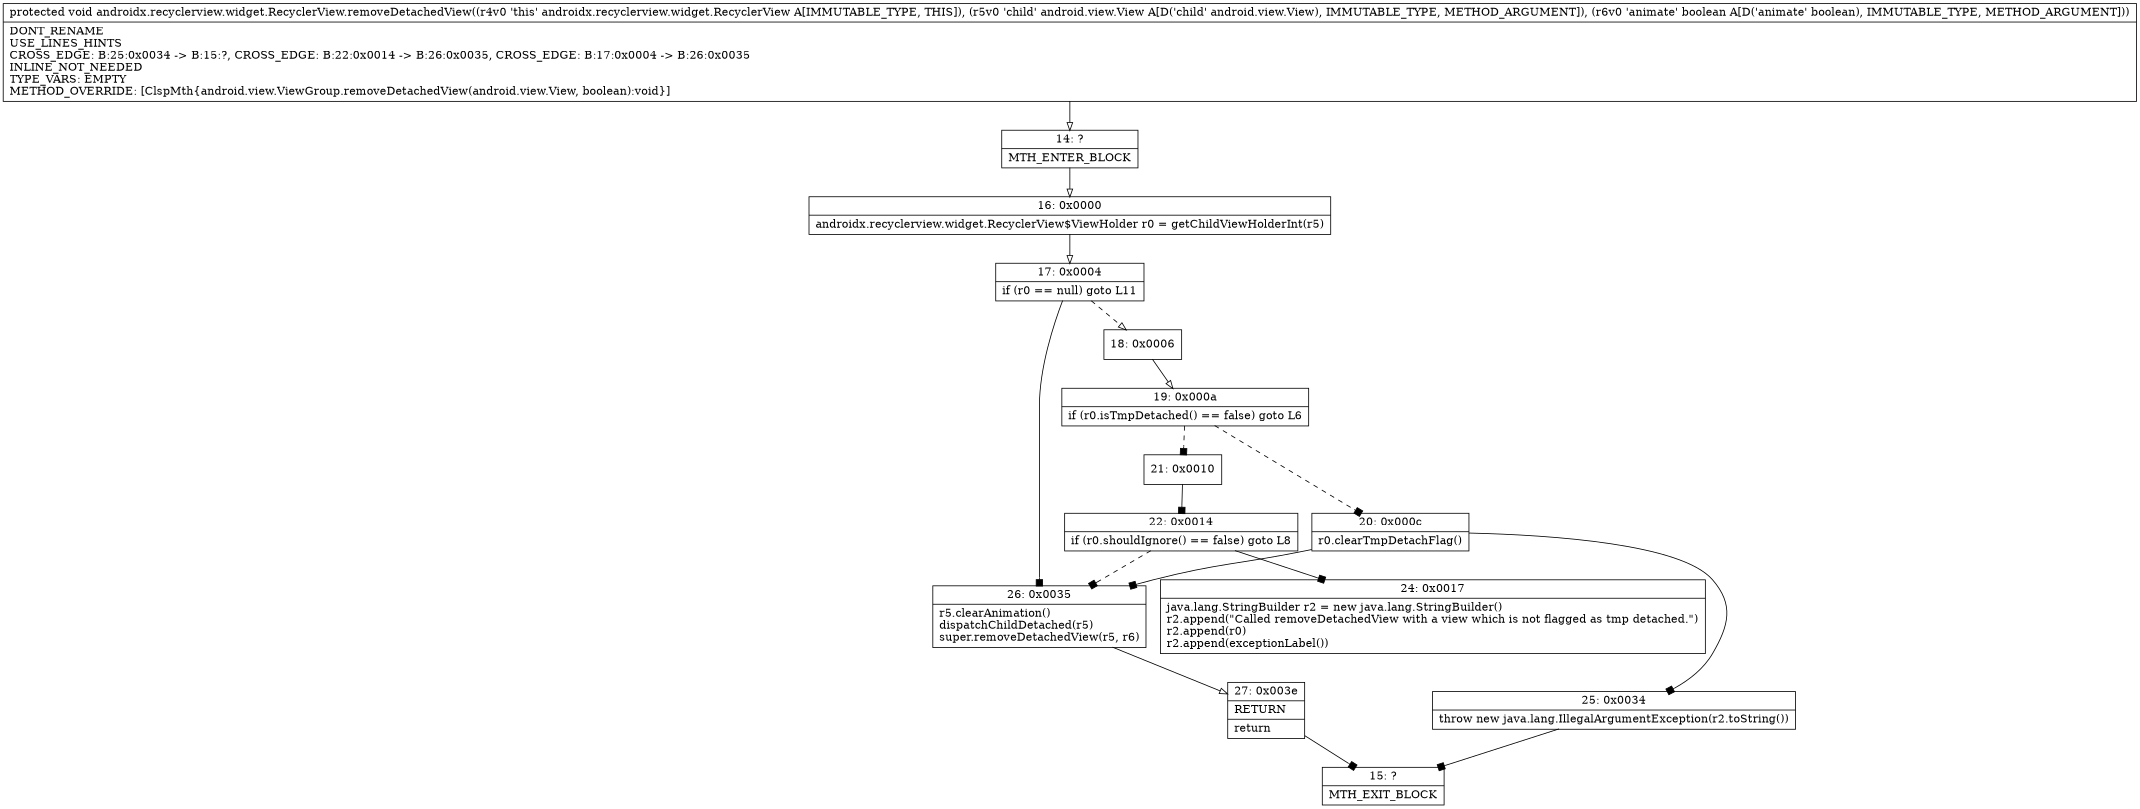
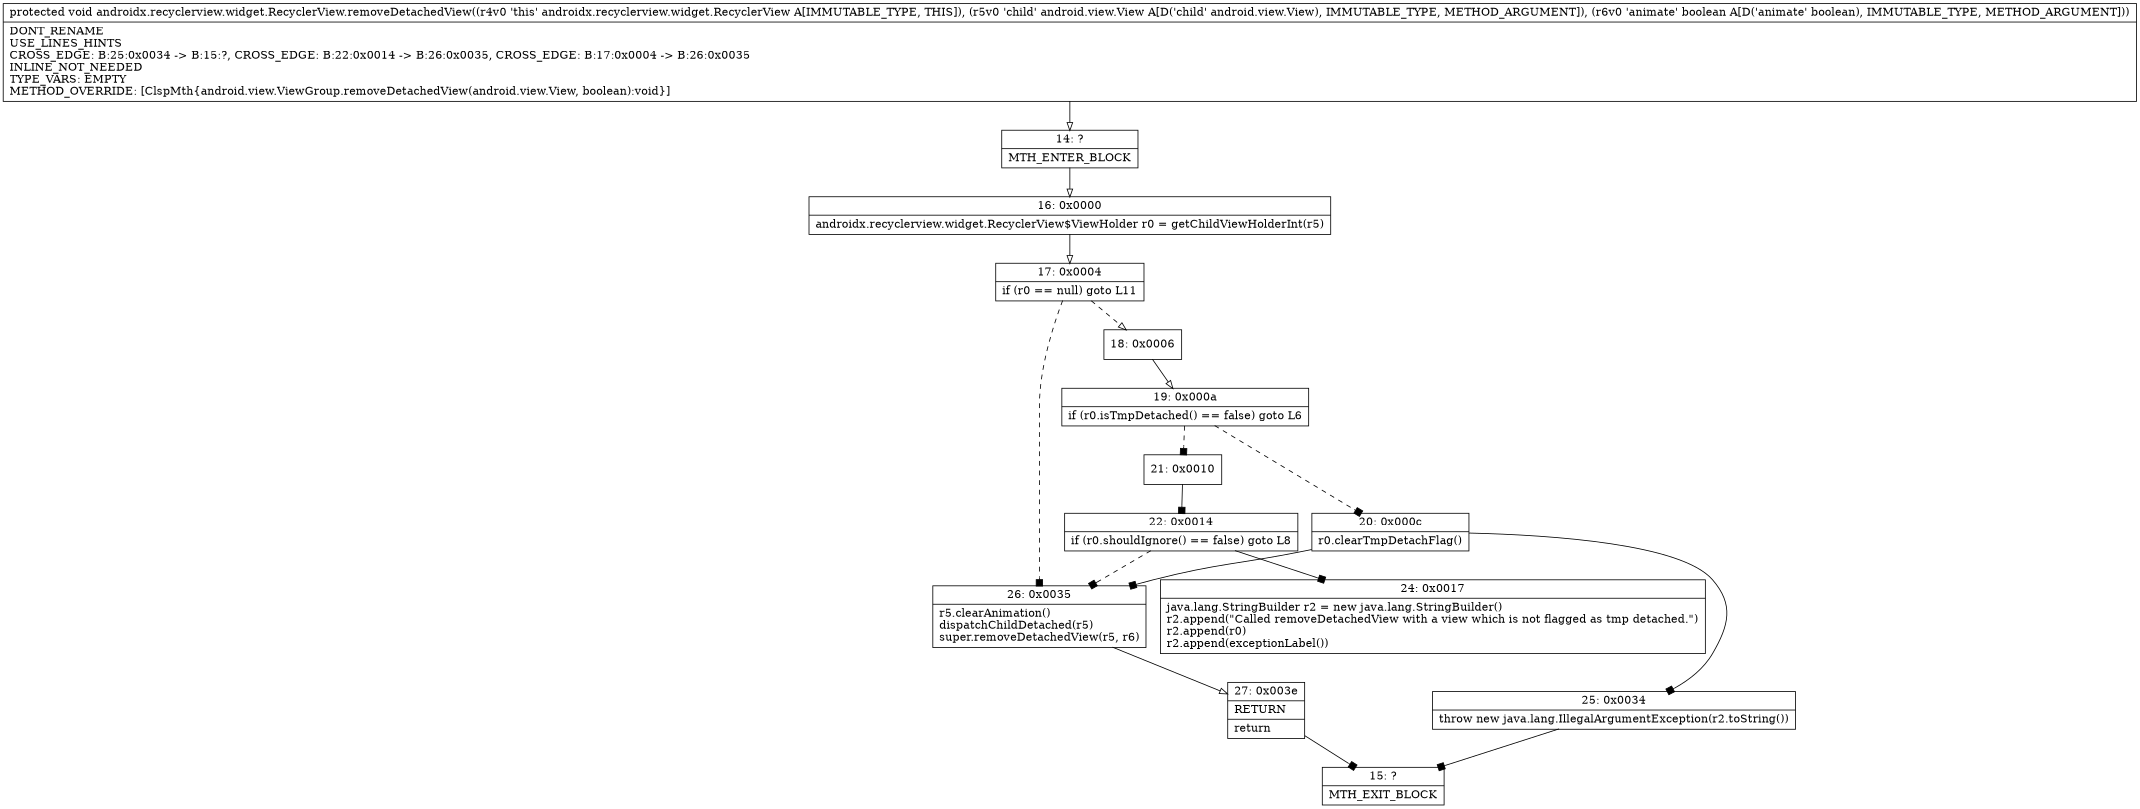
(1039, 438) -> (1039, 438)
